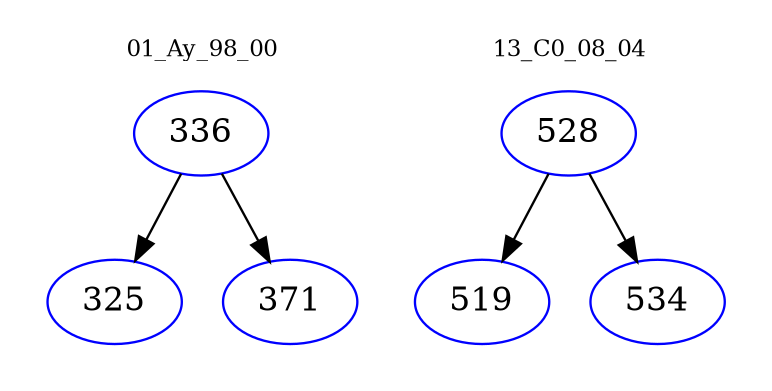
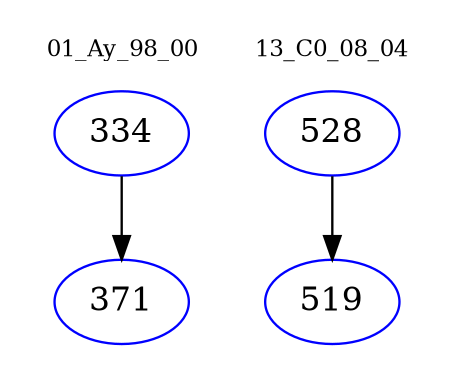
(201, 133) -> (122, 133)
(115, 302) -> none
(658, 302) -> none
